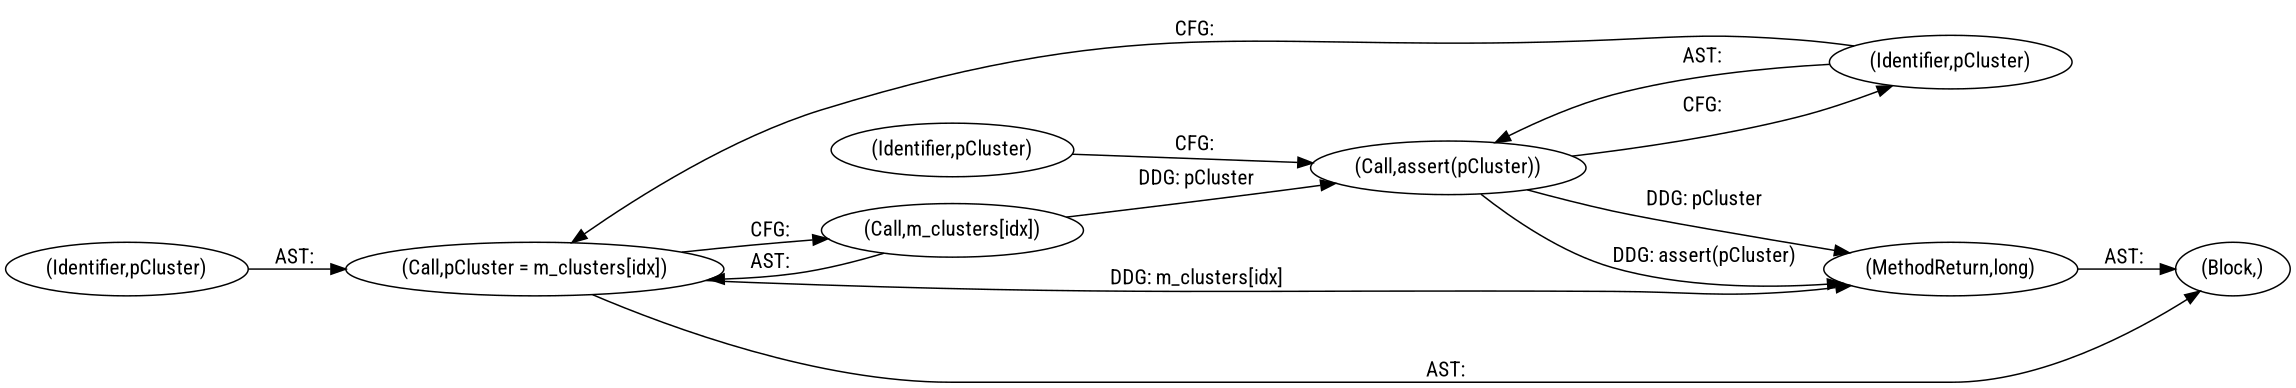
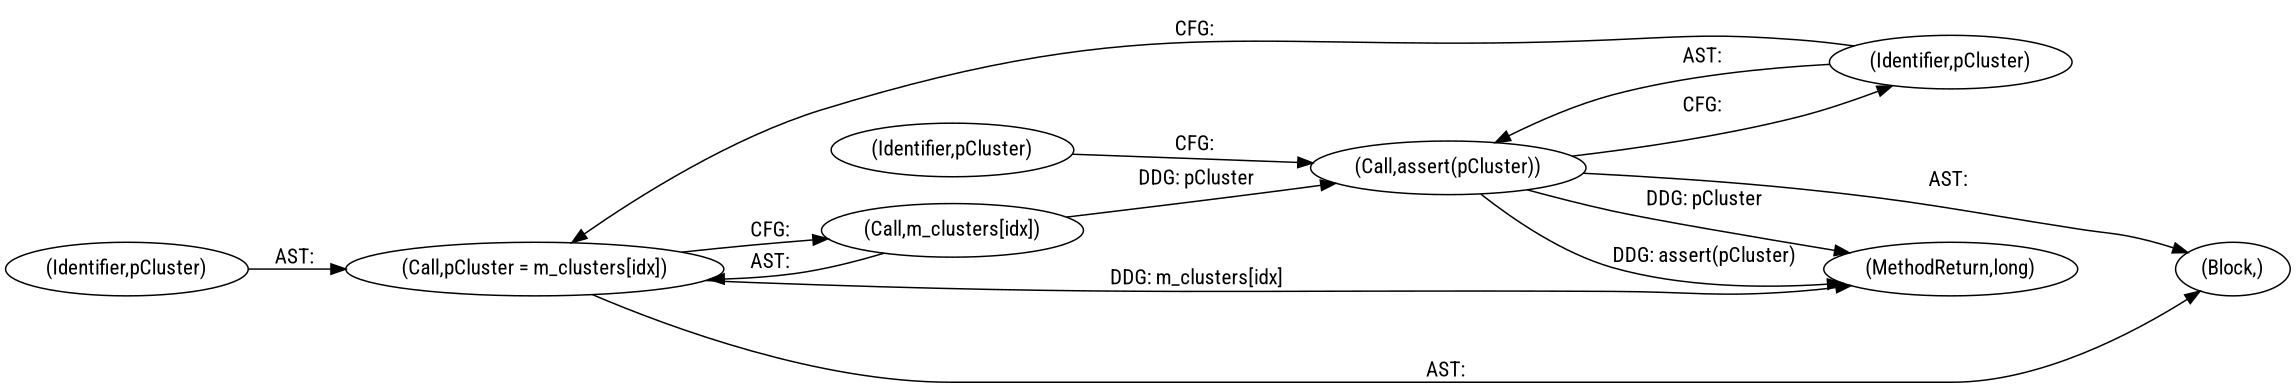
(2119, 269) -> (1880, 198)
